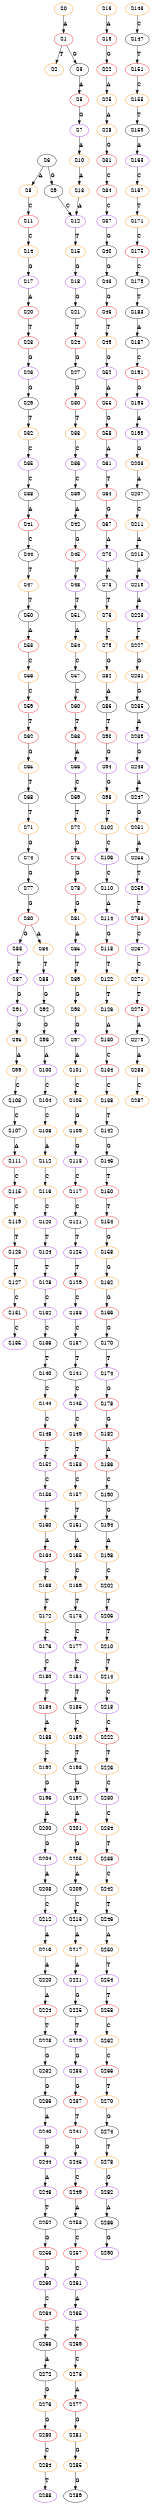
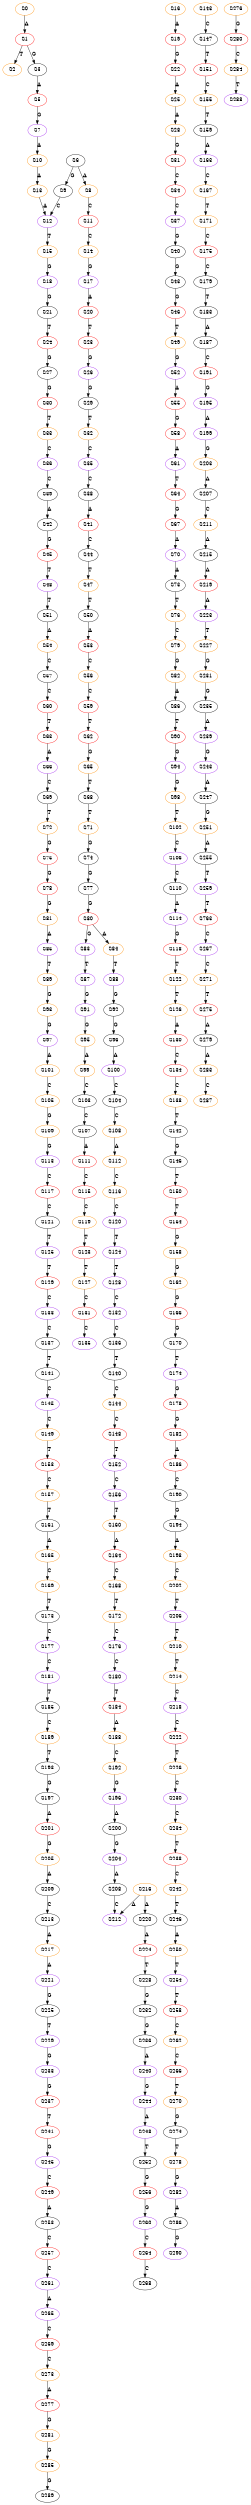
(137, 585) -> (206, 585)
(45, 1933) -> (131, 1903)
(45, 2375) -> none
